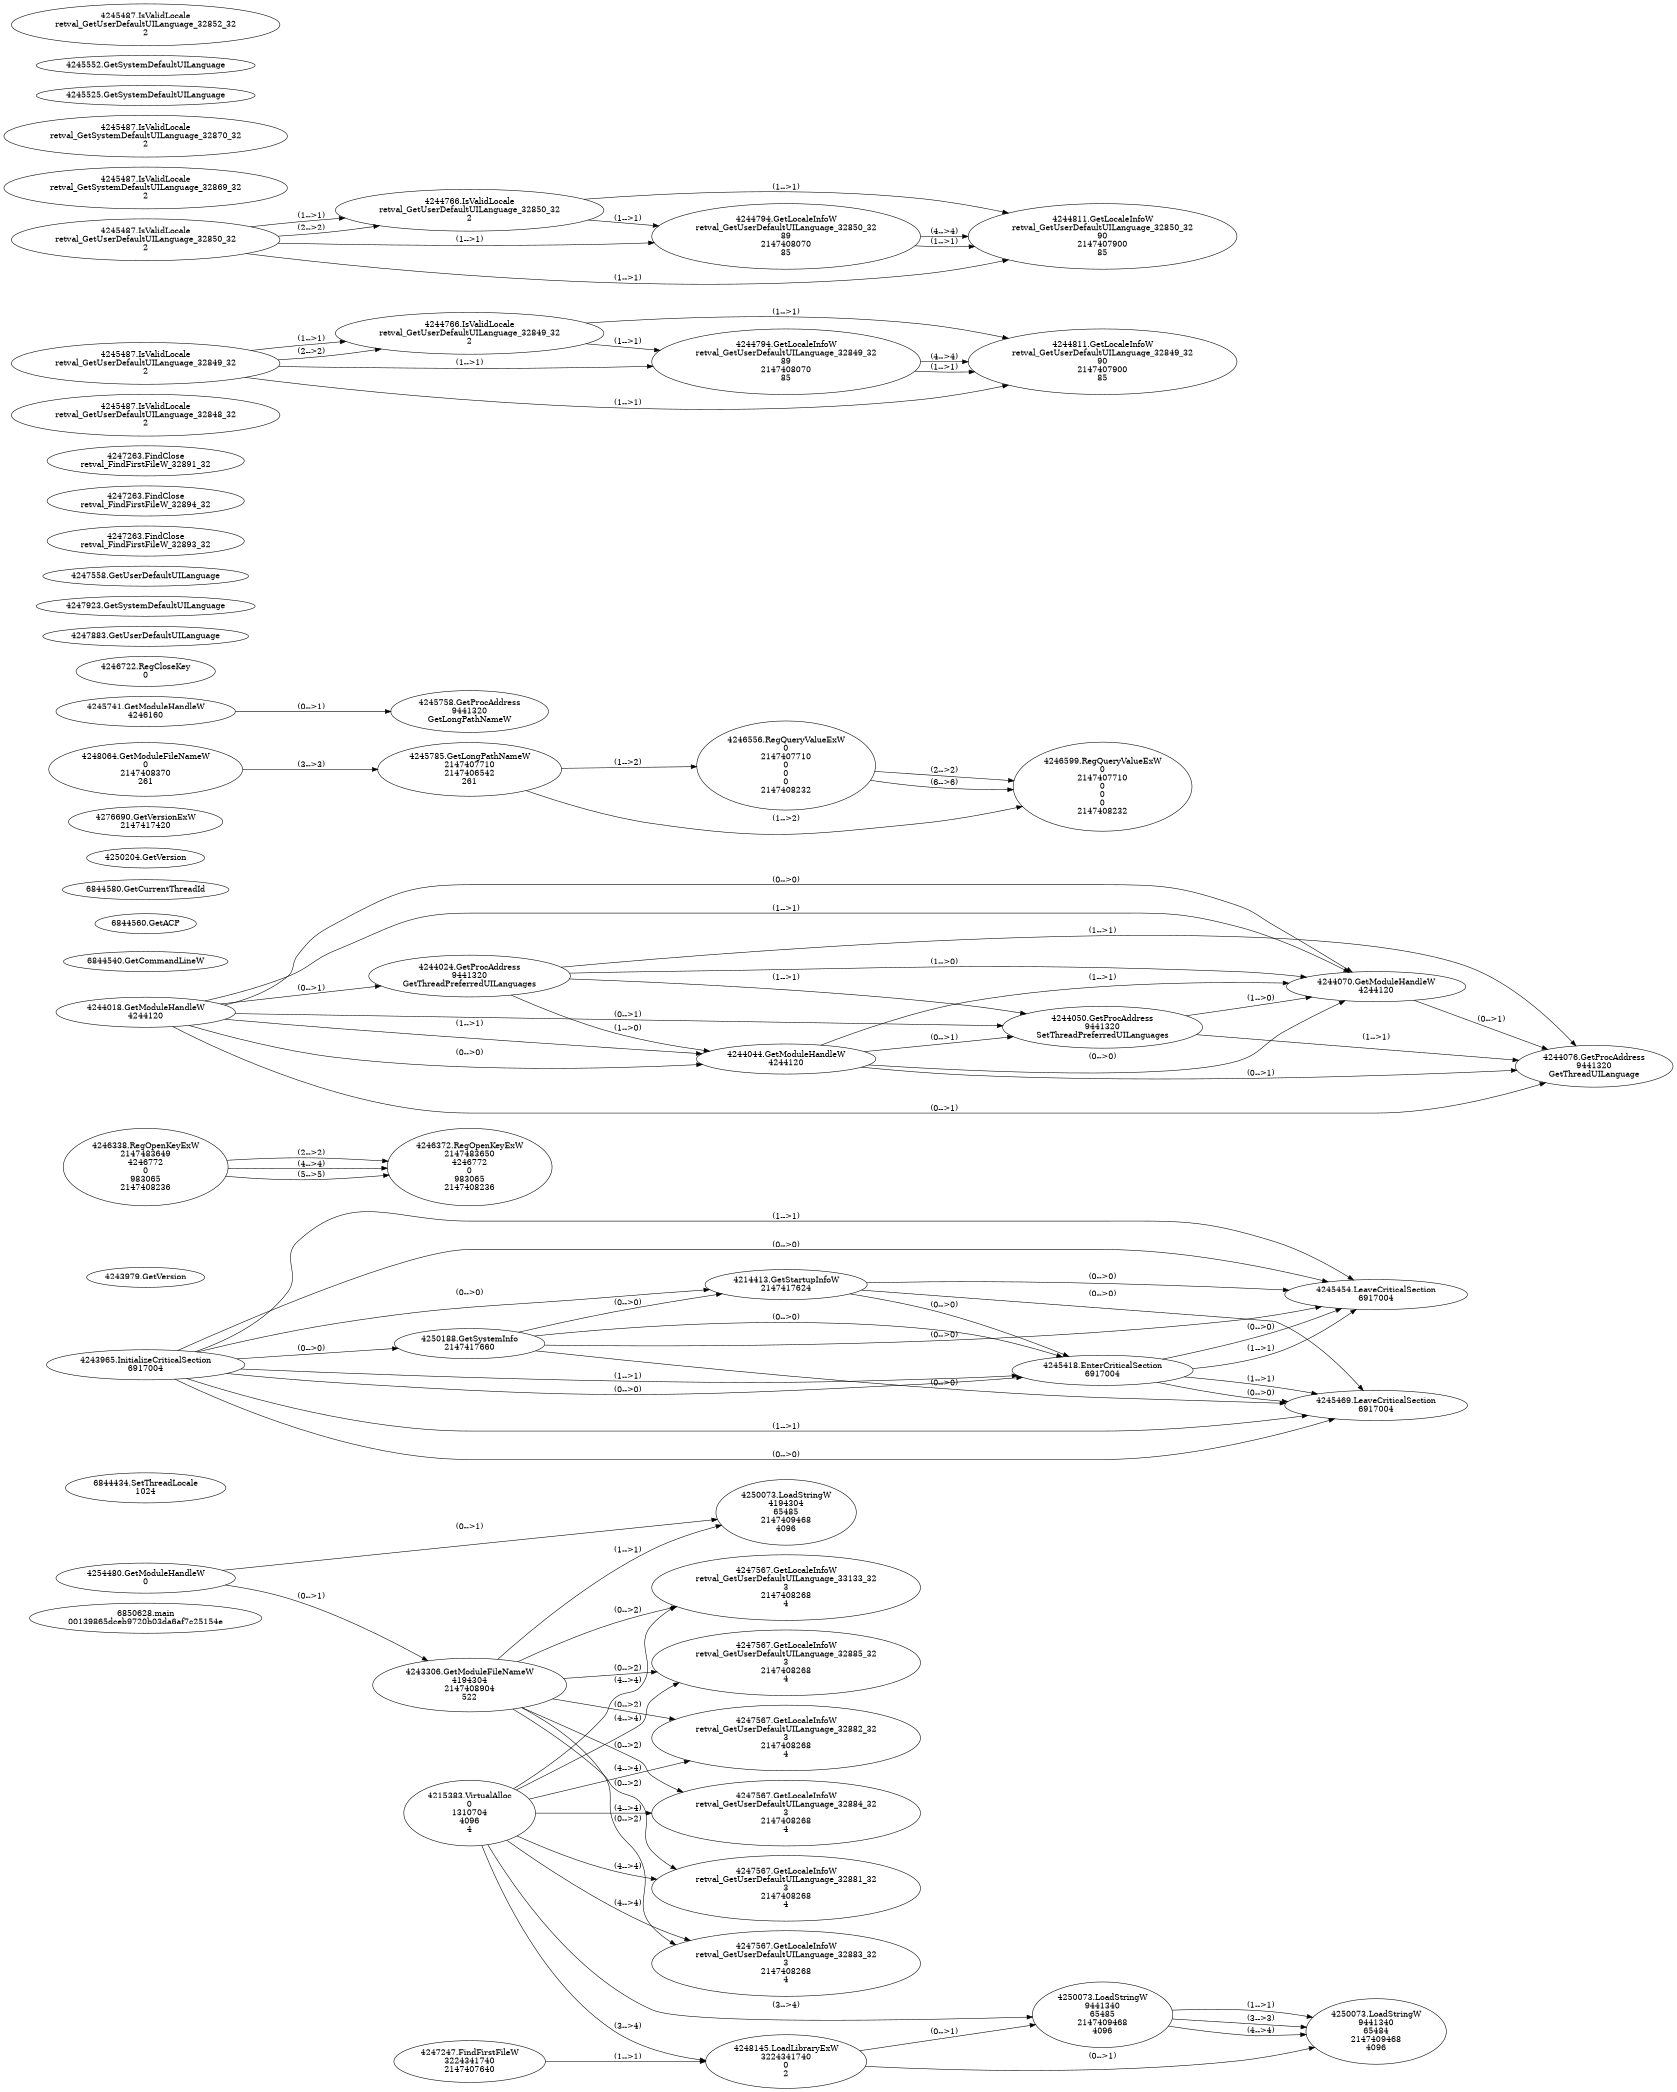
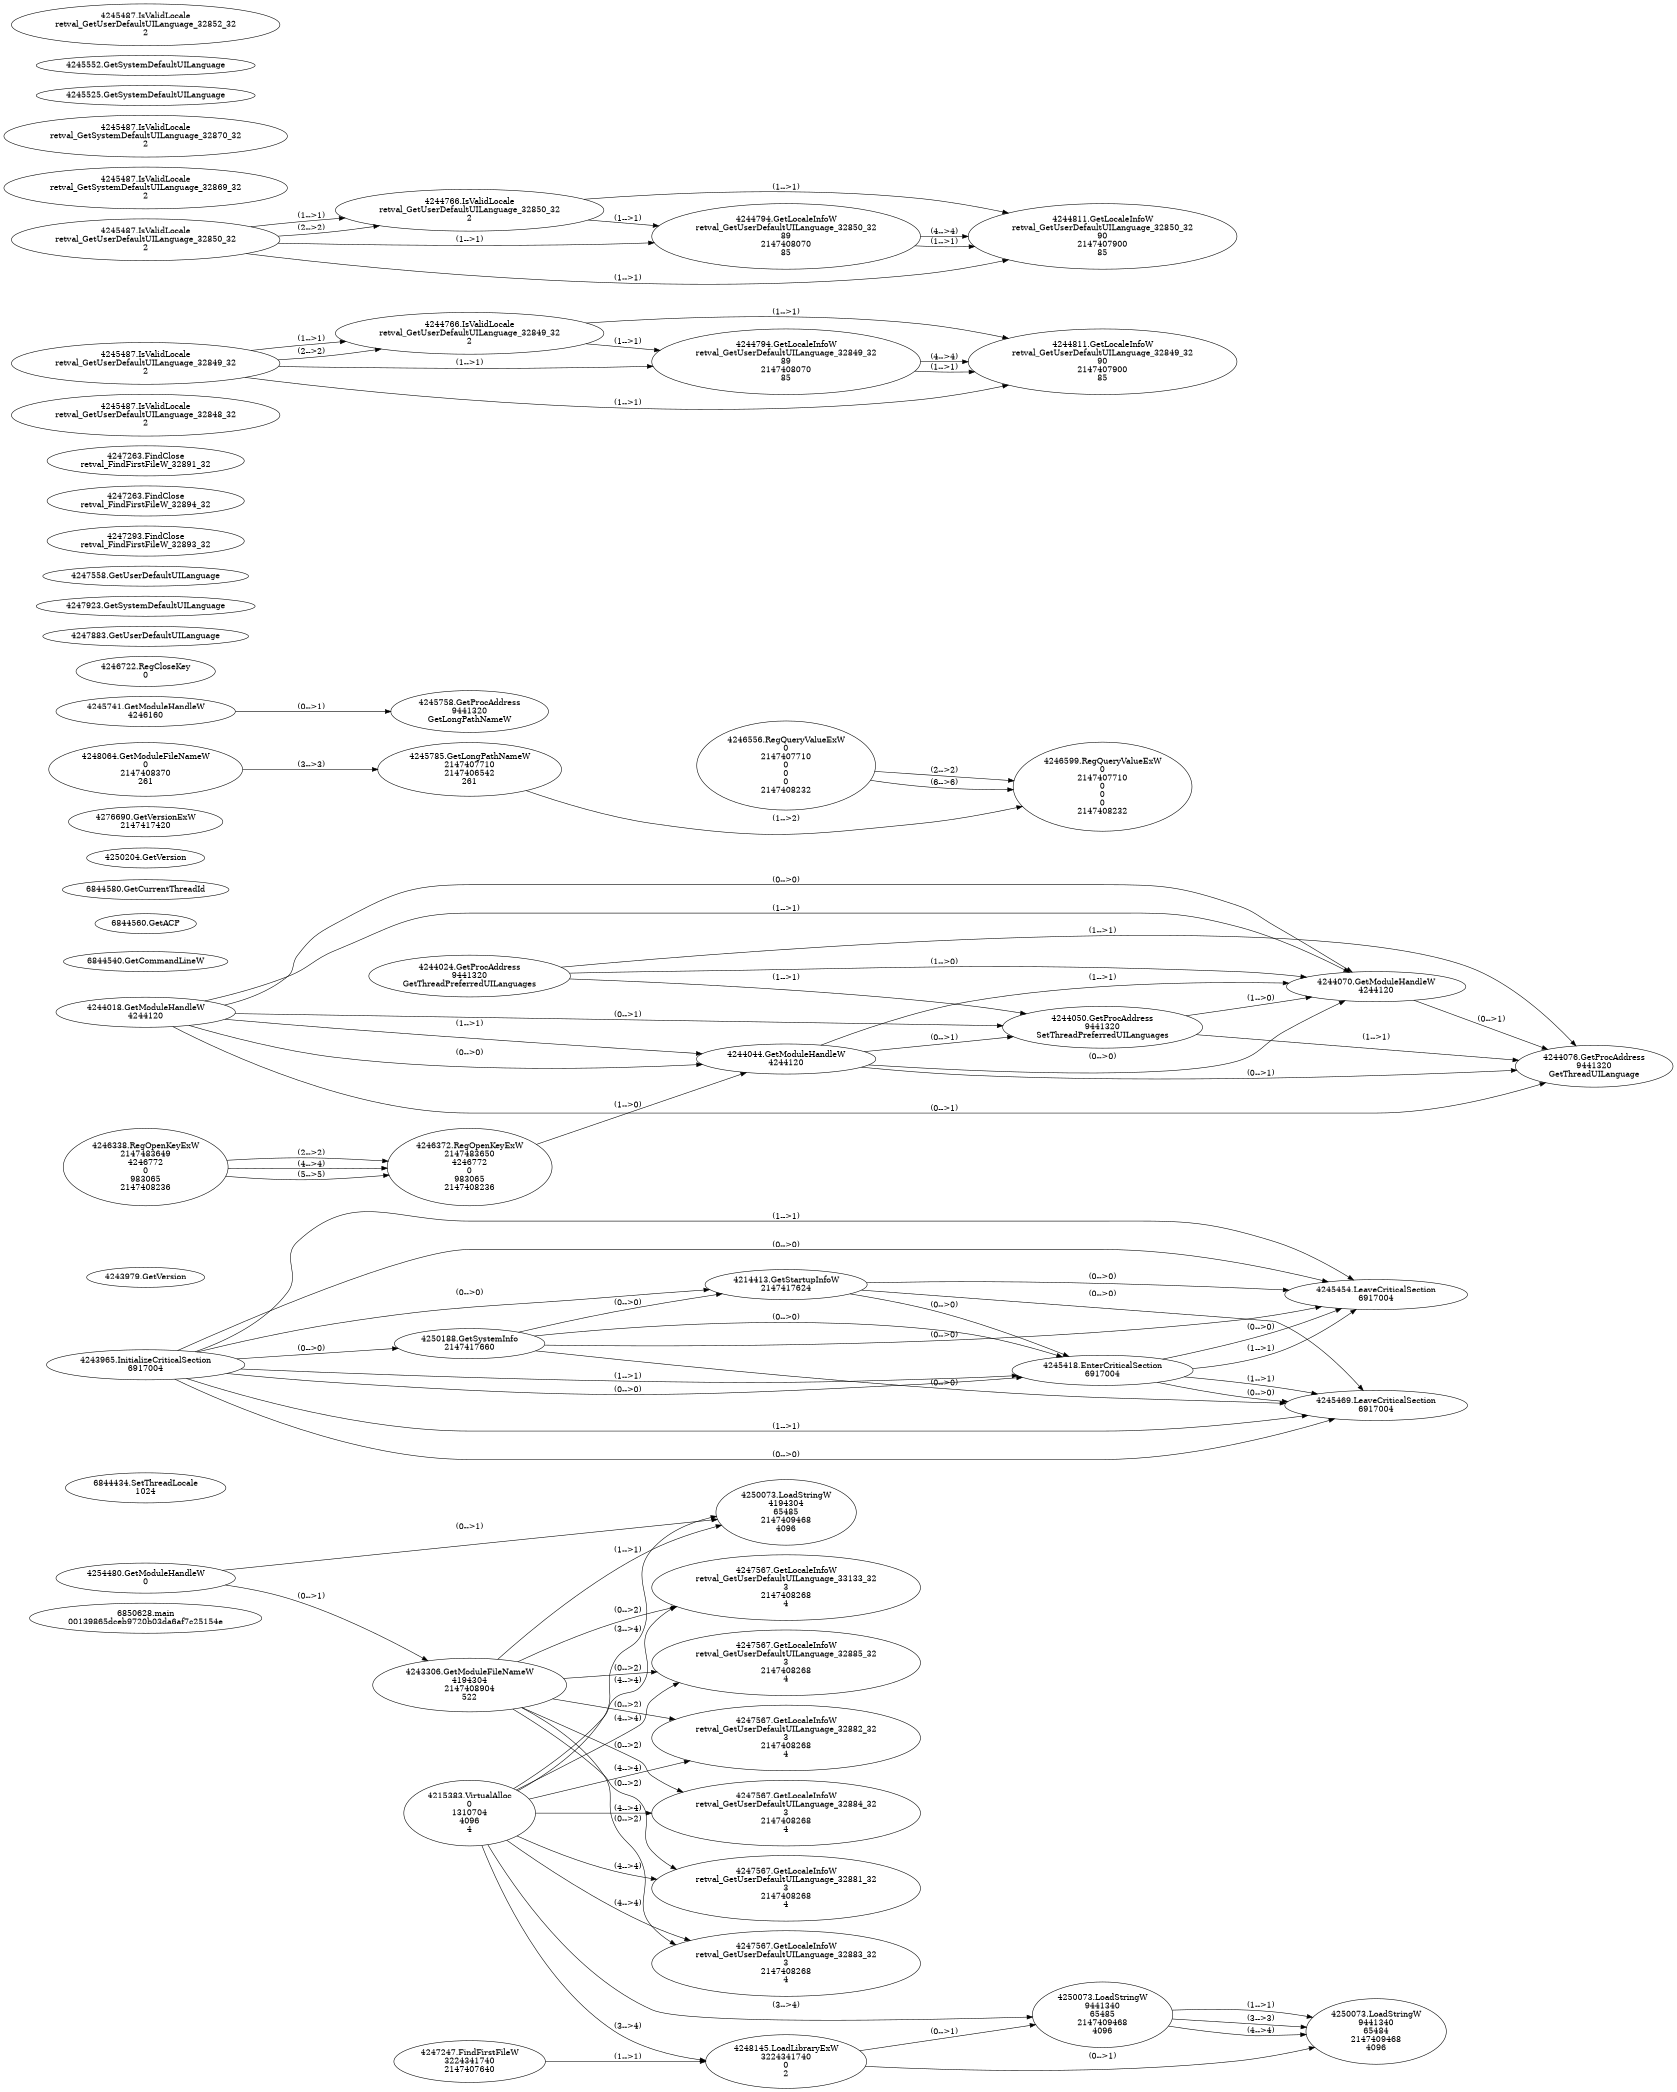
(146, 541) -> (146, 541)
(626, 767) -> none
(298, 995) -> none
(605, 1030) -> (639, 1109)
none -> (622, 1652)
